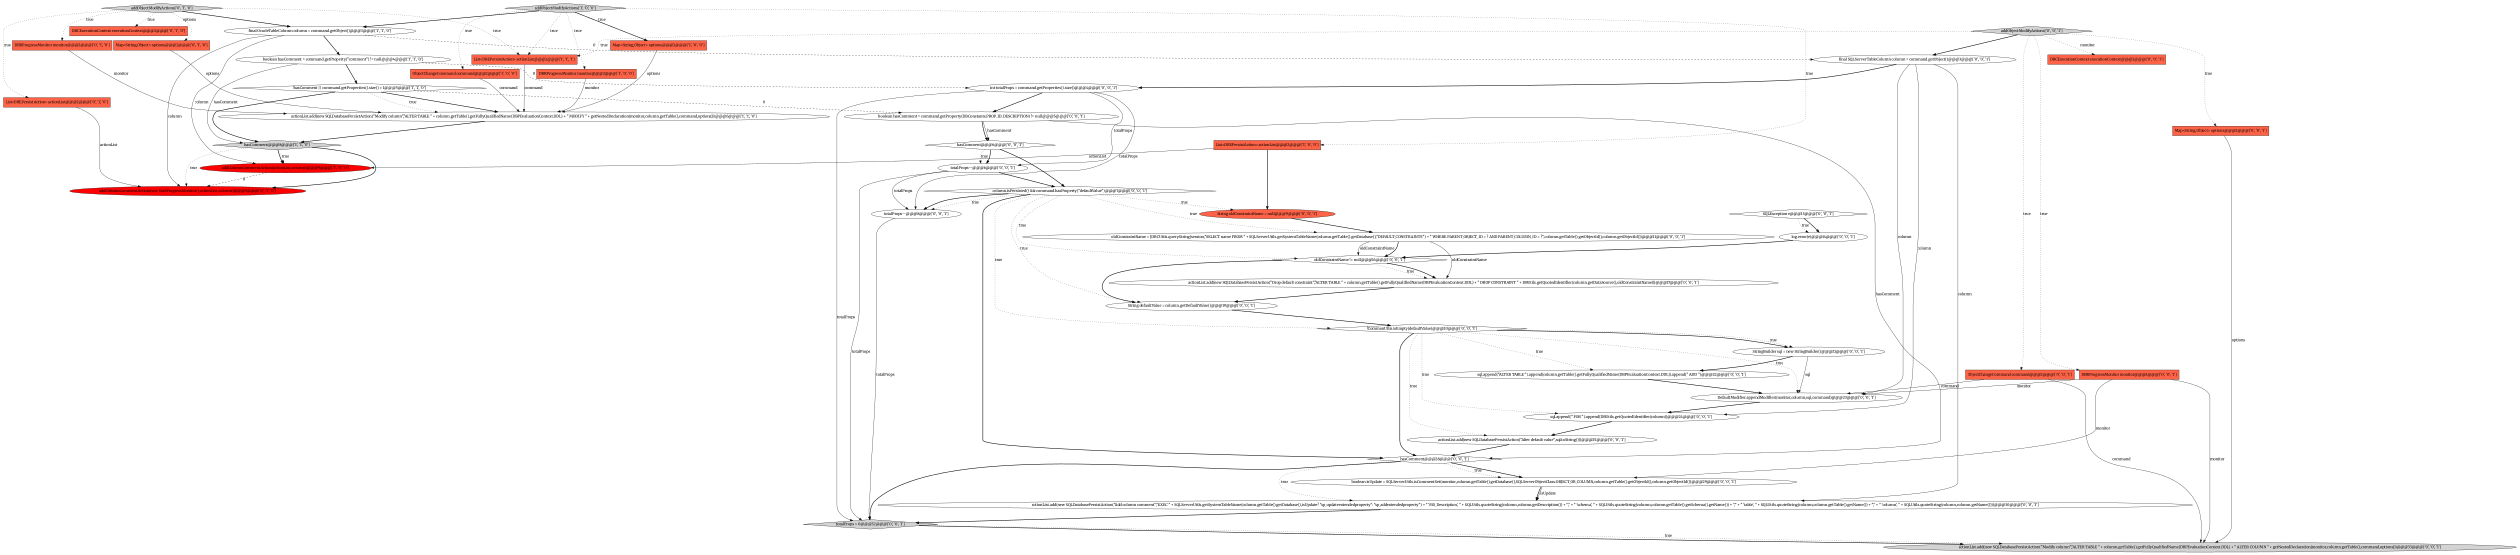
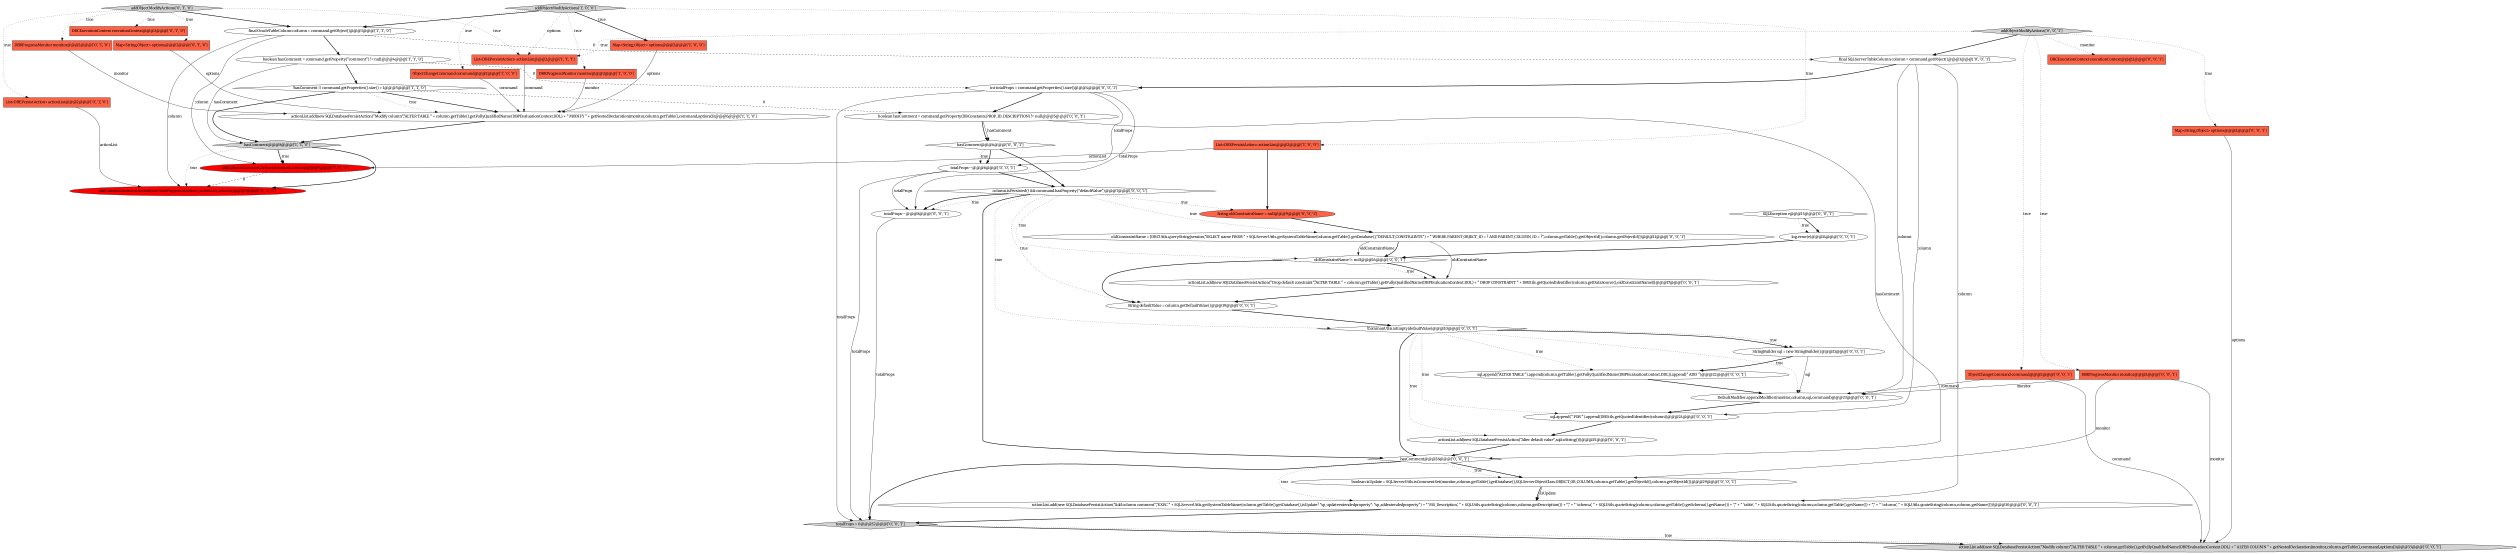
(190, 20) -> (190, 20)
(554, 31) -> (554, 31)
